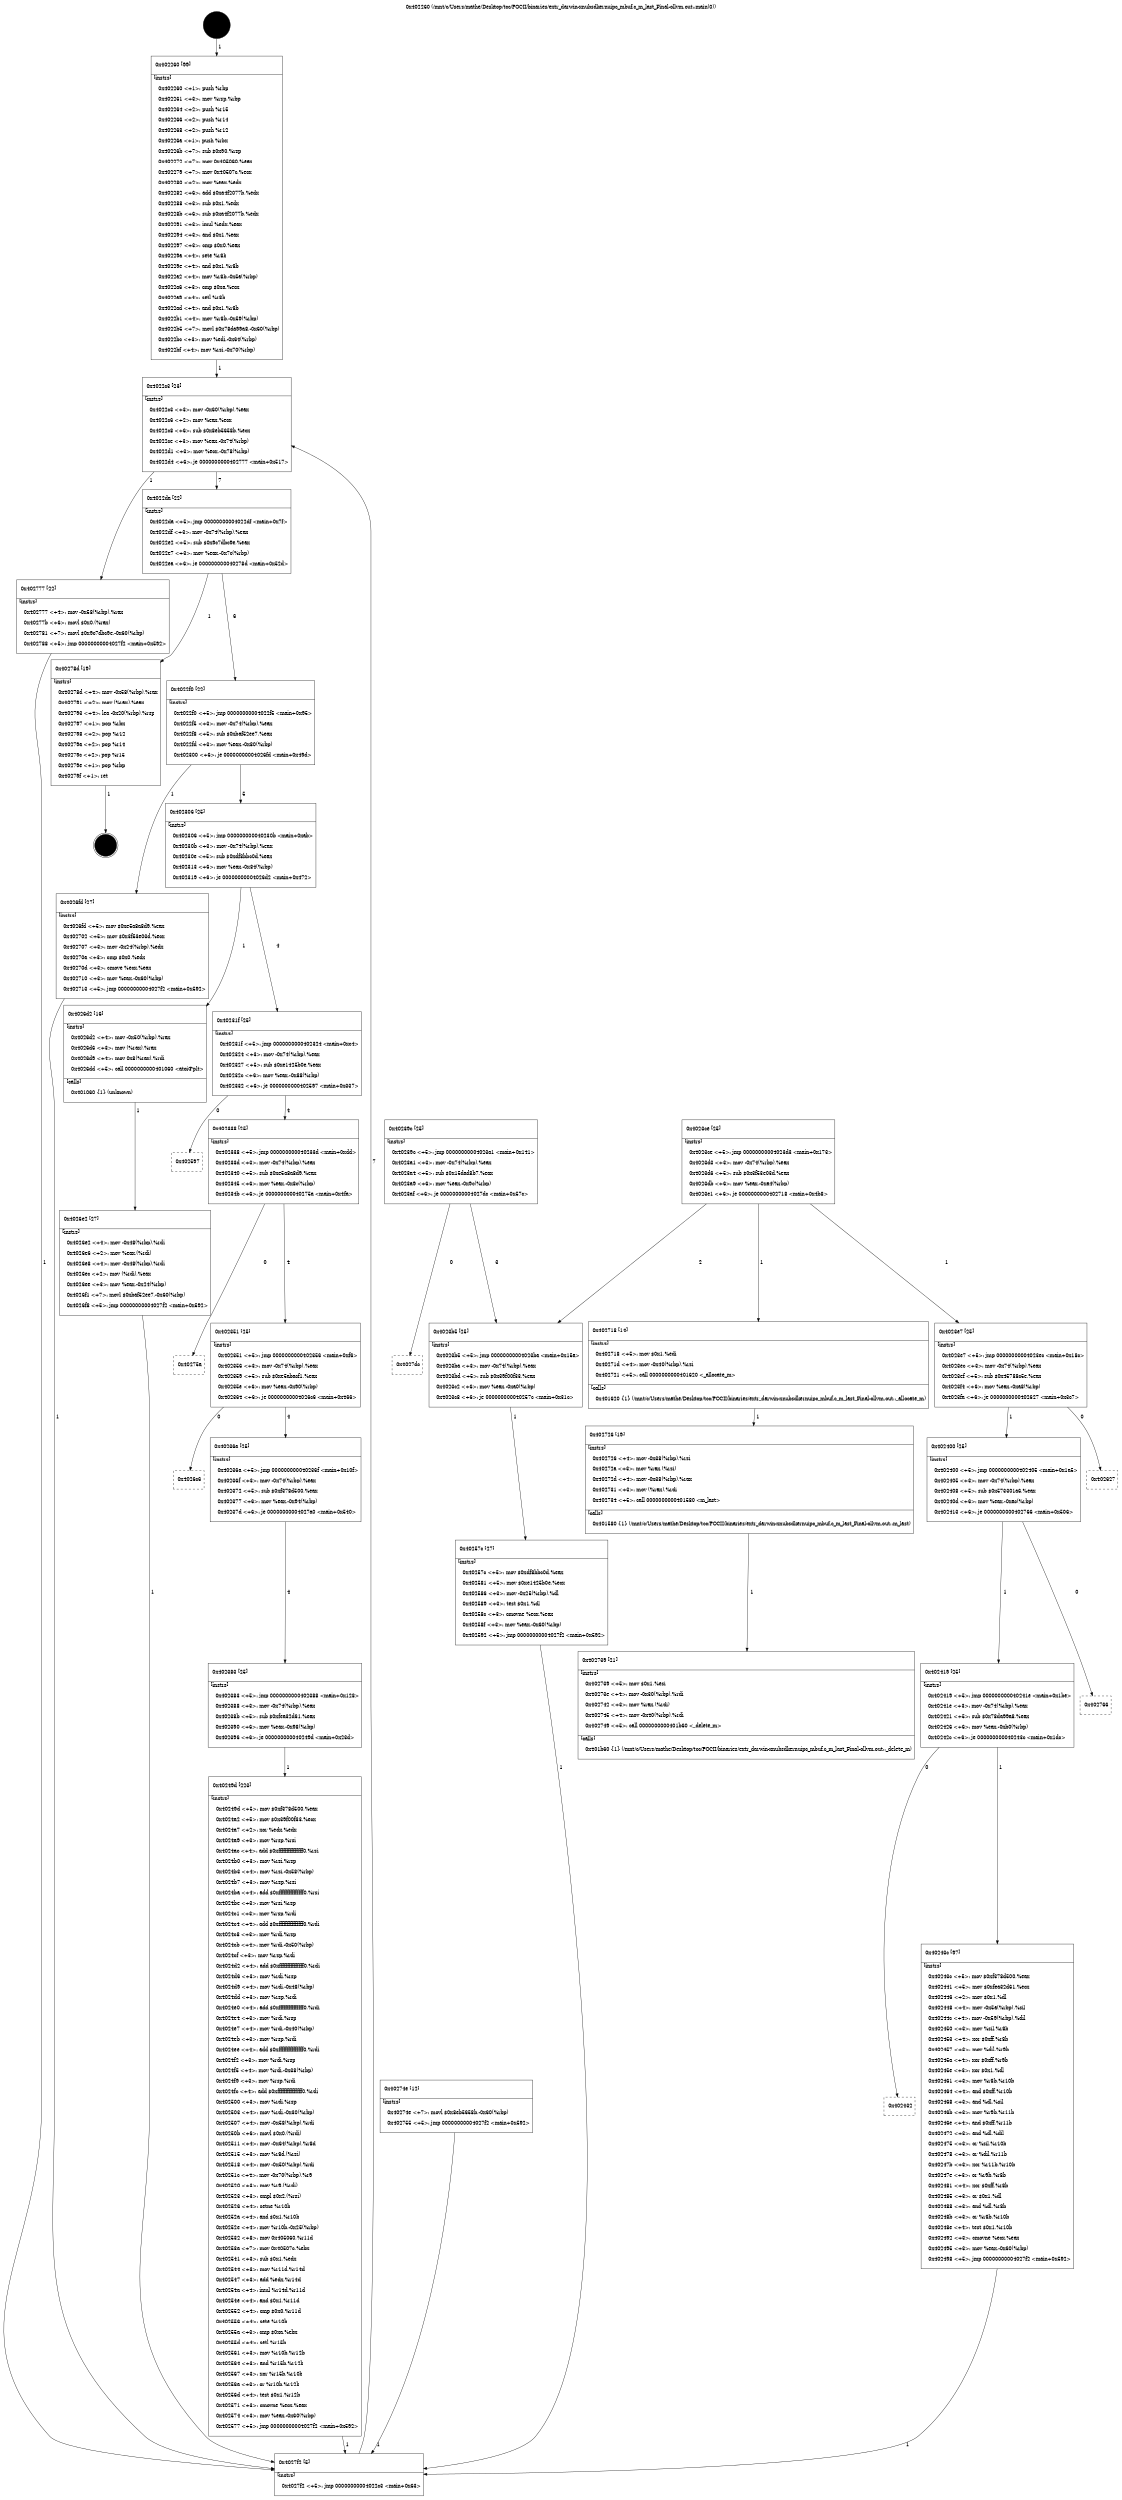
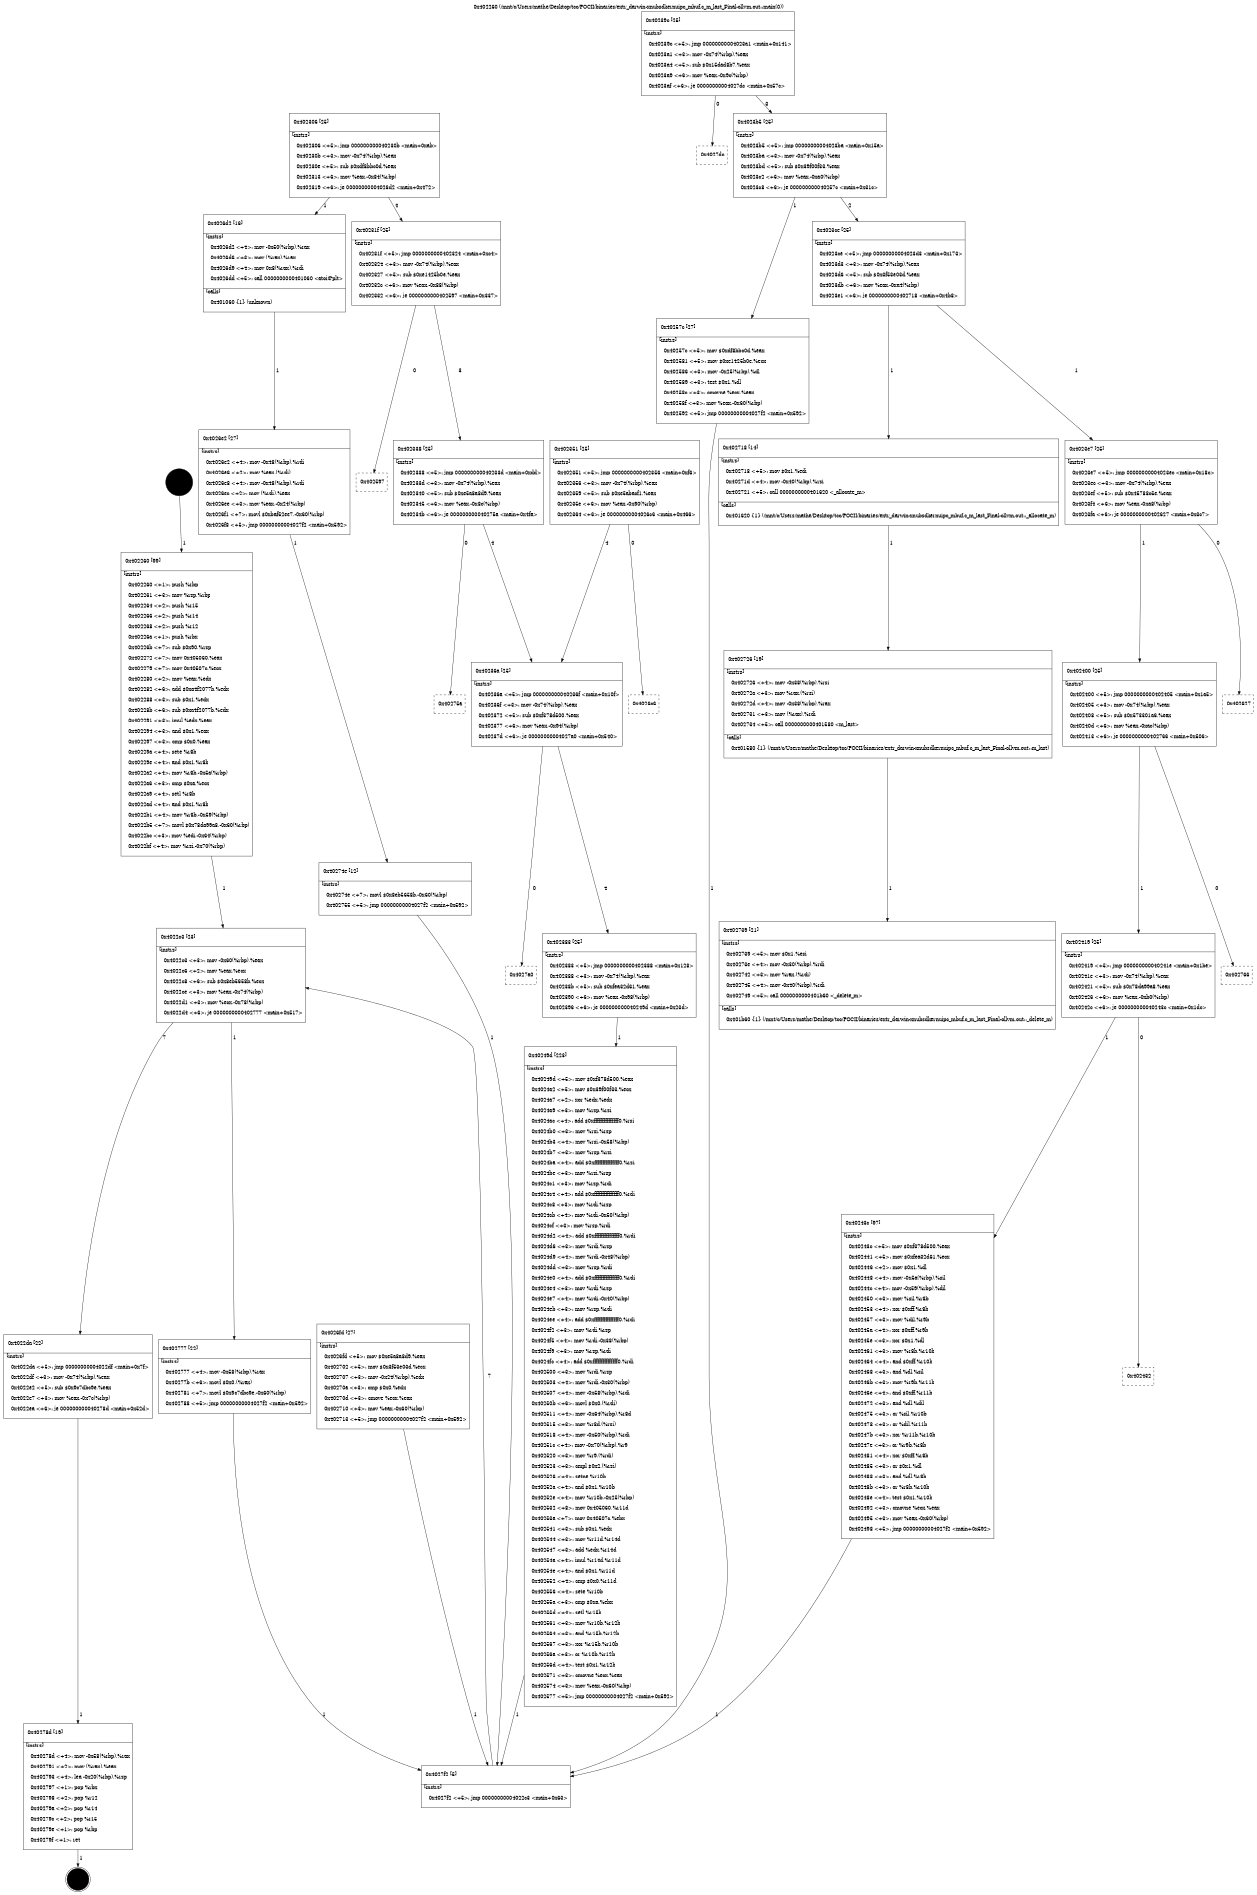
(241, 723) -> none
none -> (521, 975)
(288, 1111) -> (459, 371)
(285, 1262) -> (507, 592)
(633, 1262) -> (848, 208)
(150, 1920) -> (338, 697)
